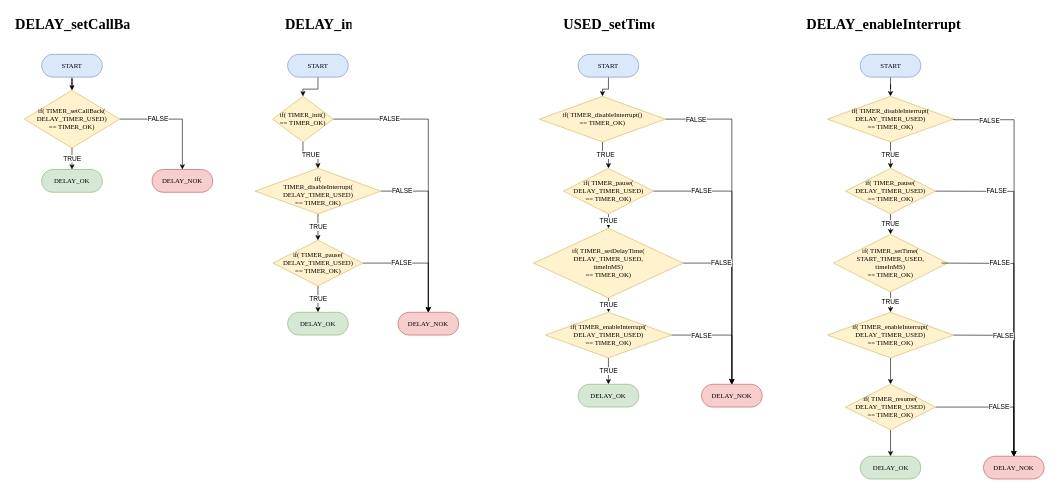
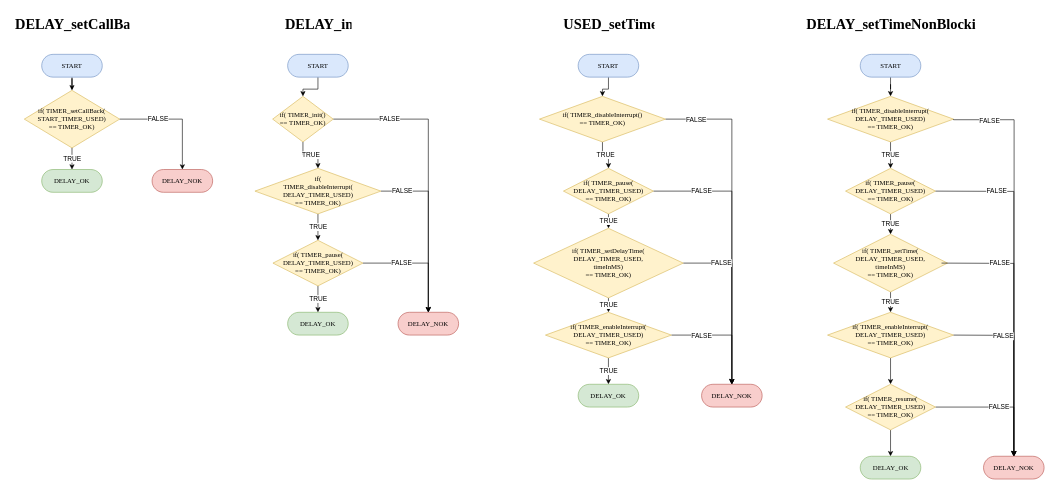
(848, 11) -> (852, 11)
(72, 119) -> (72, 119)
(891, 263) -> (891, 263)
